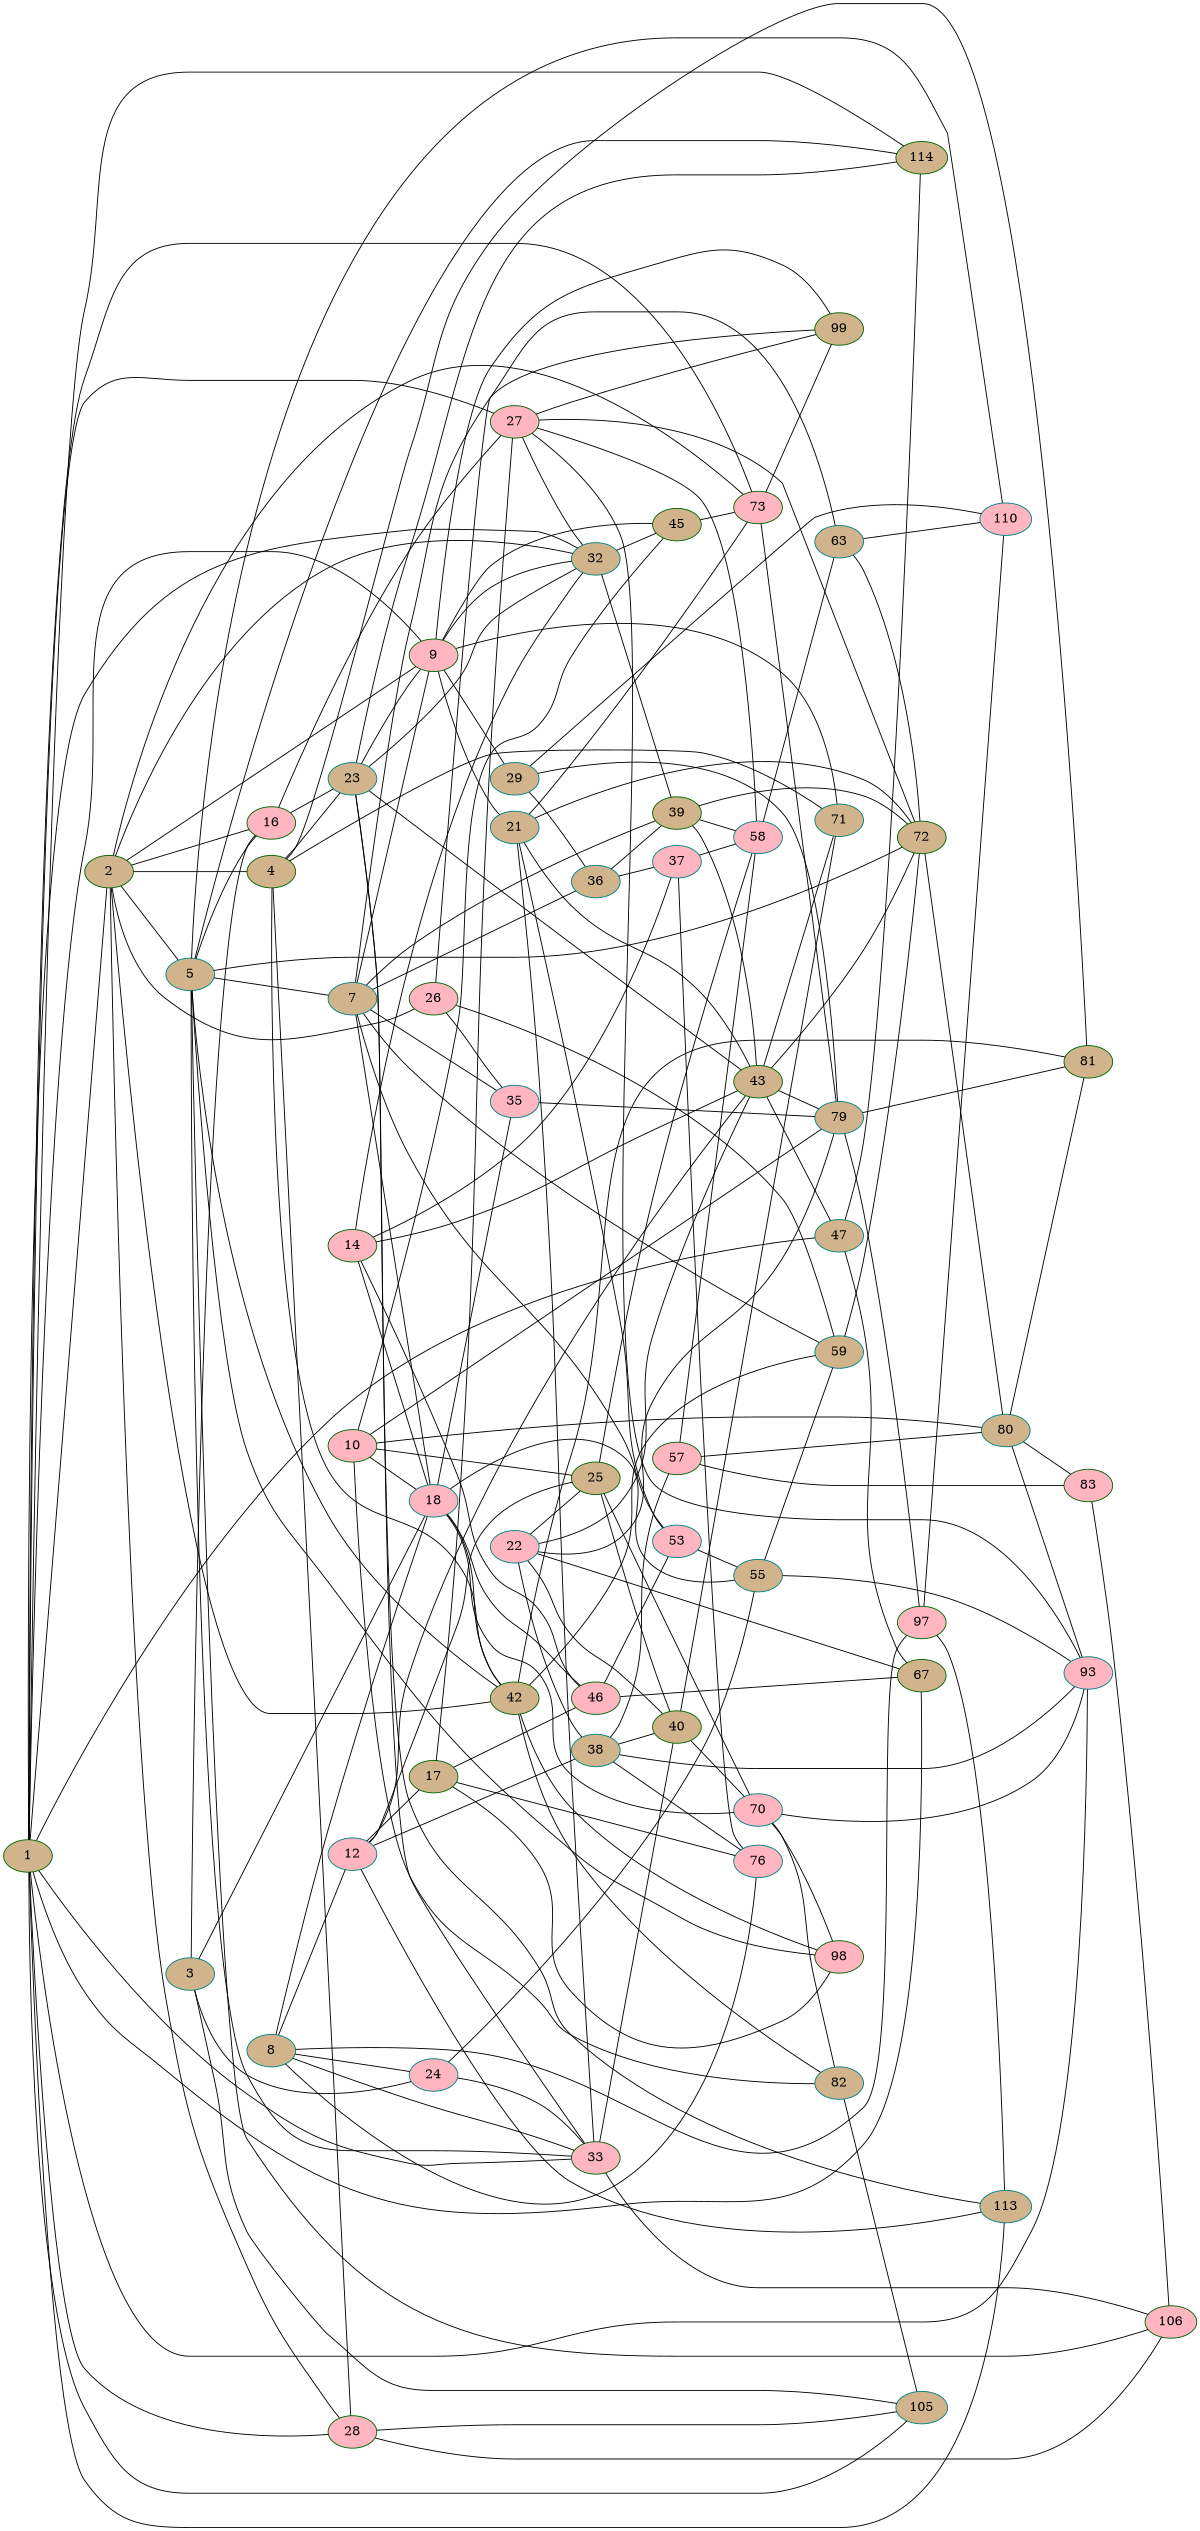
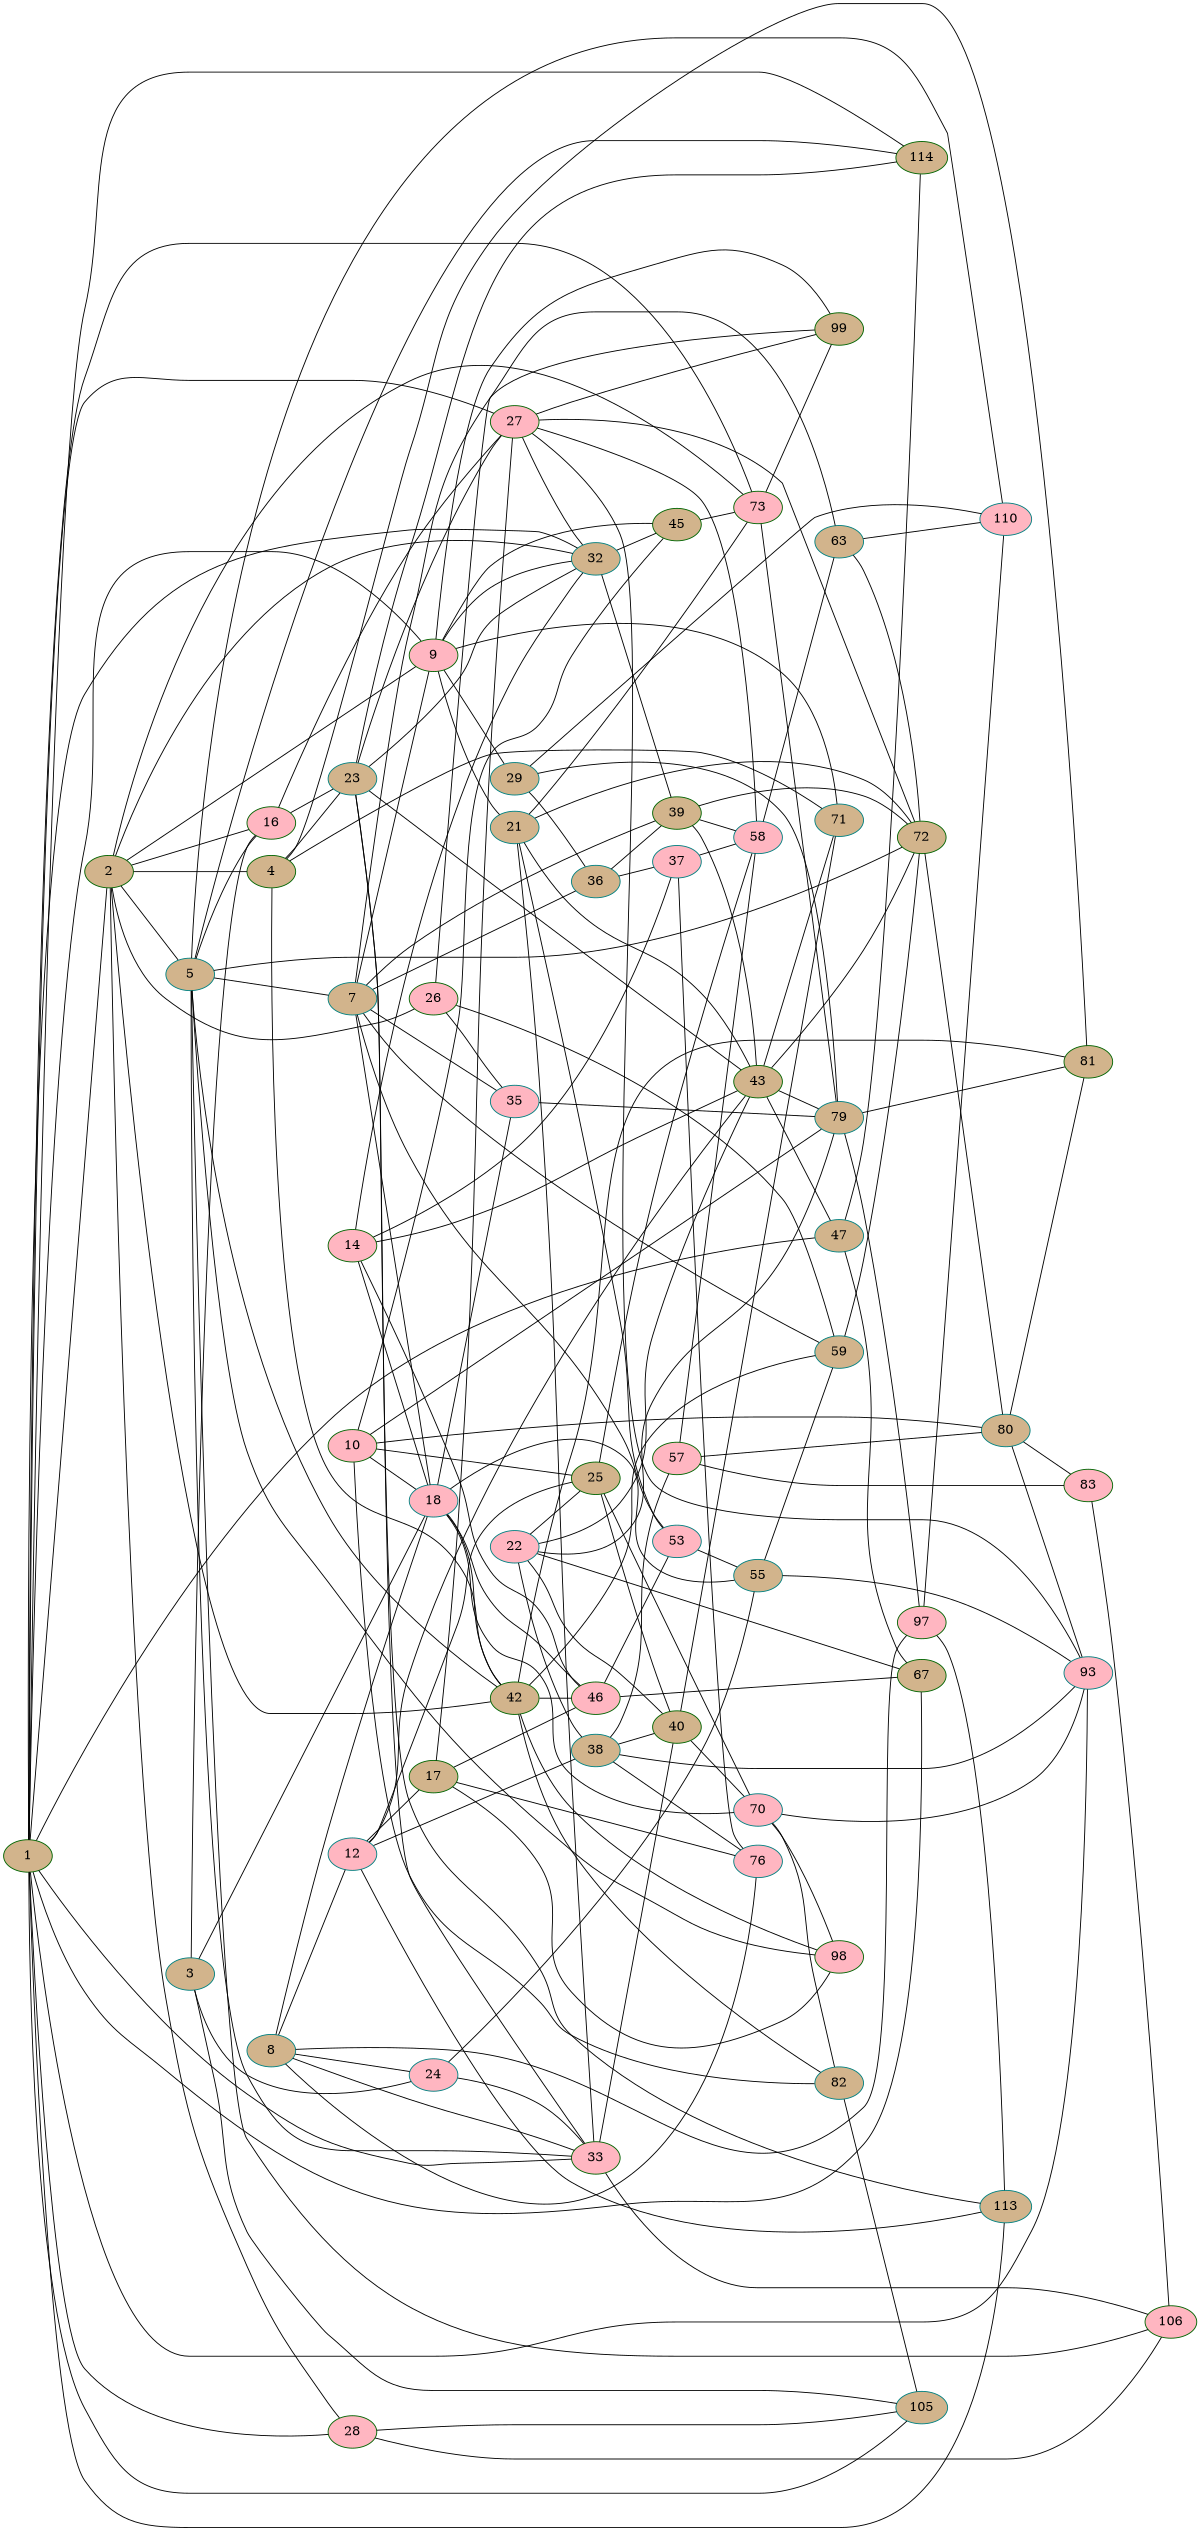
(386, 720) -> (429, 570)
(312, 1652) -> none
none -> (555, 1698)
